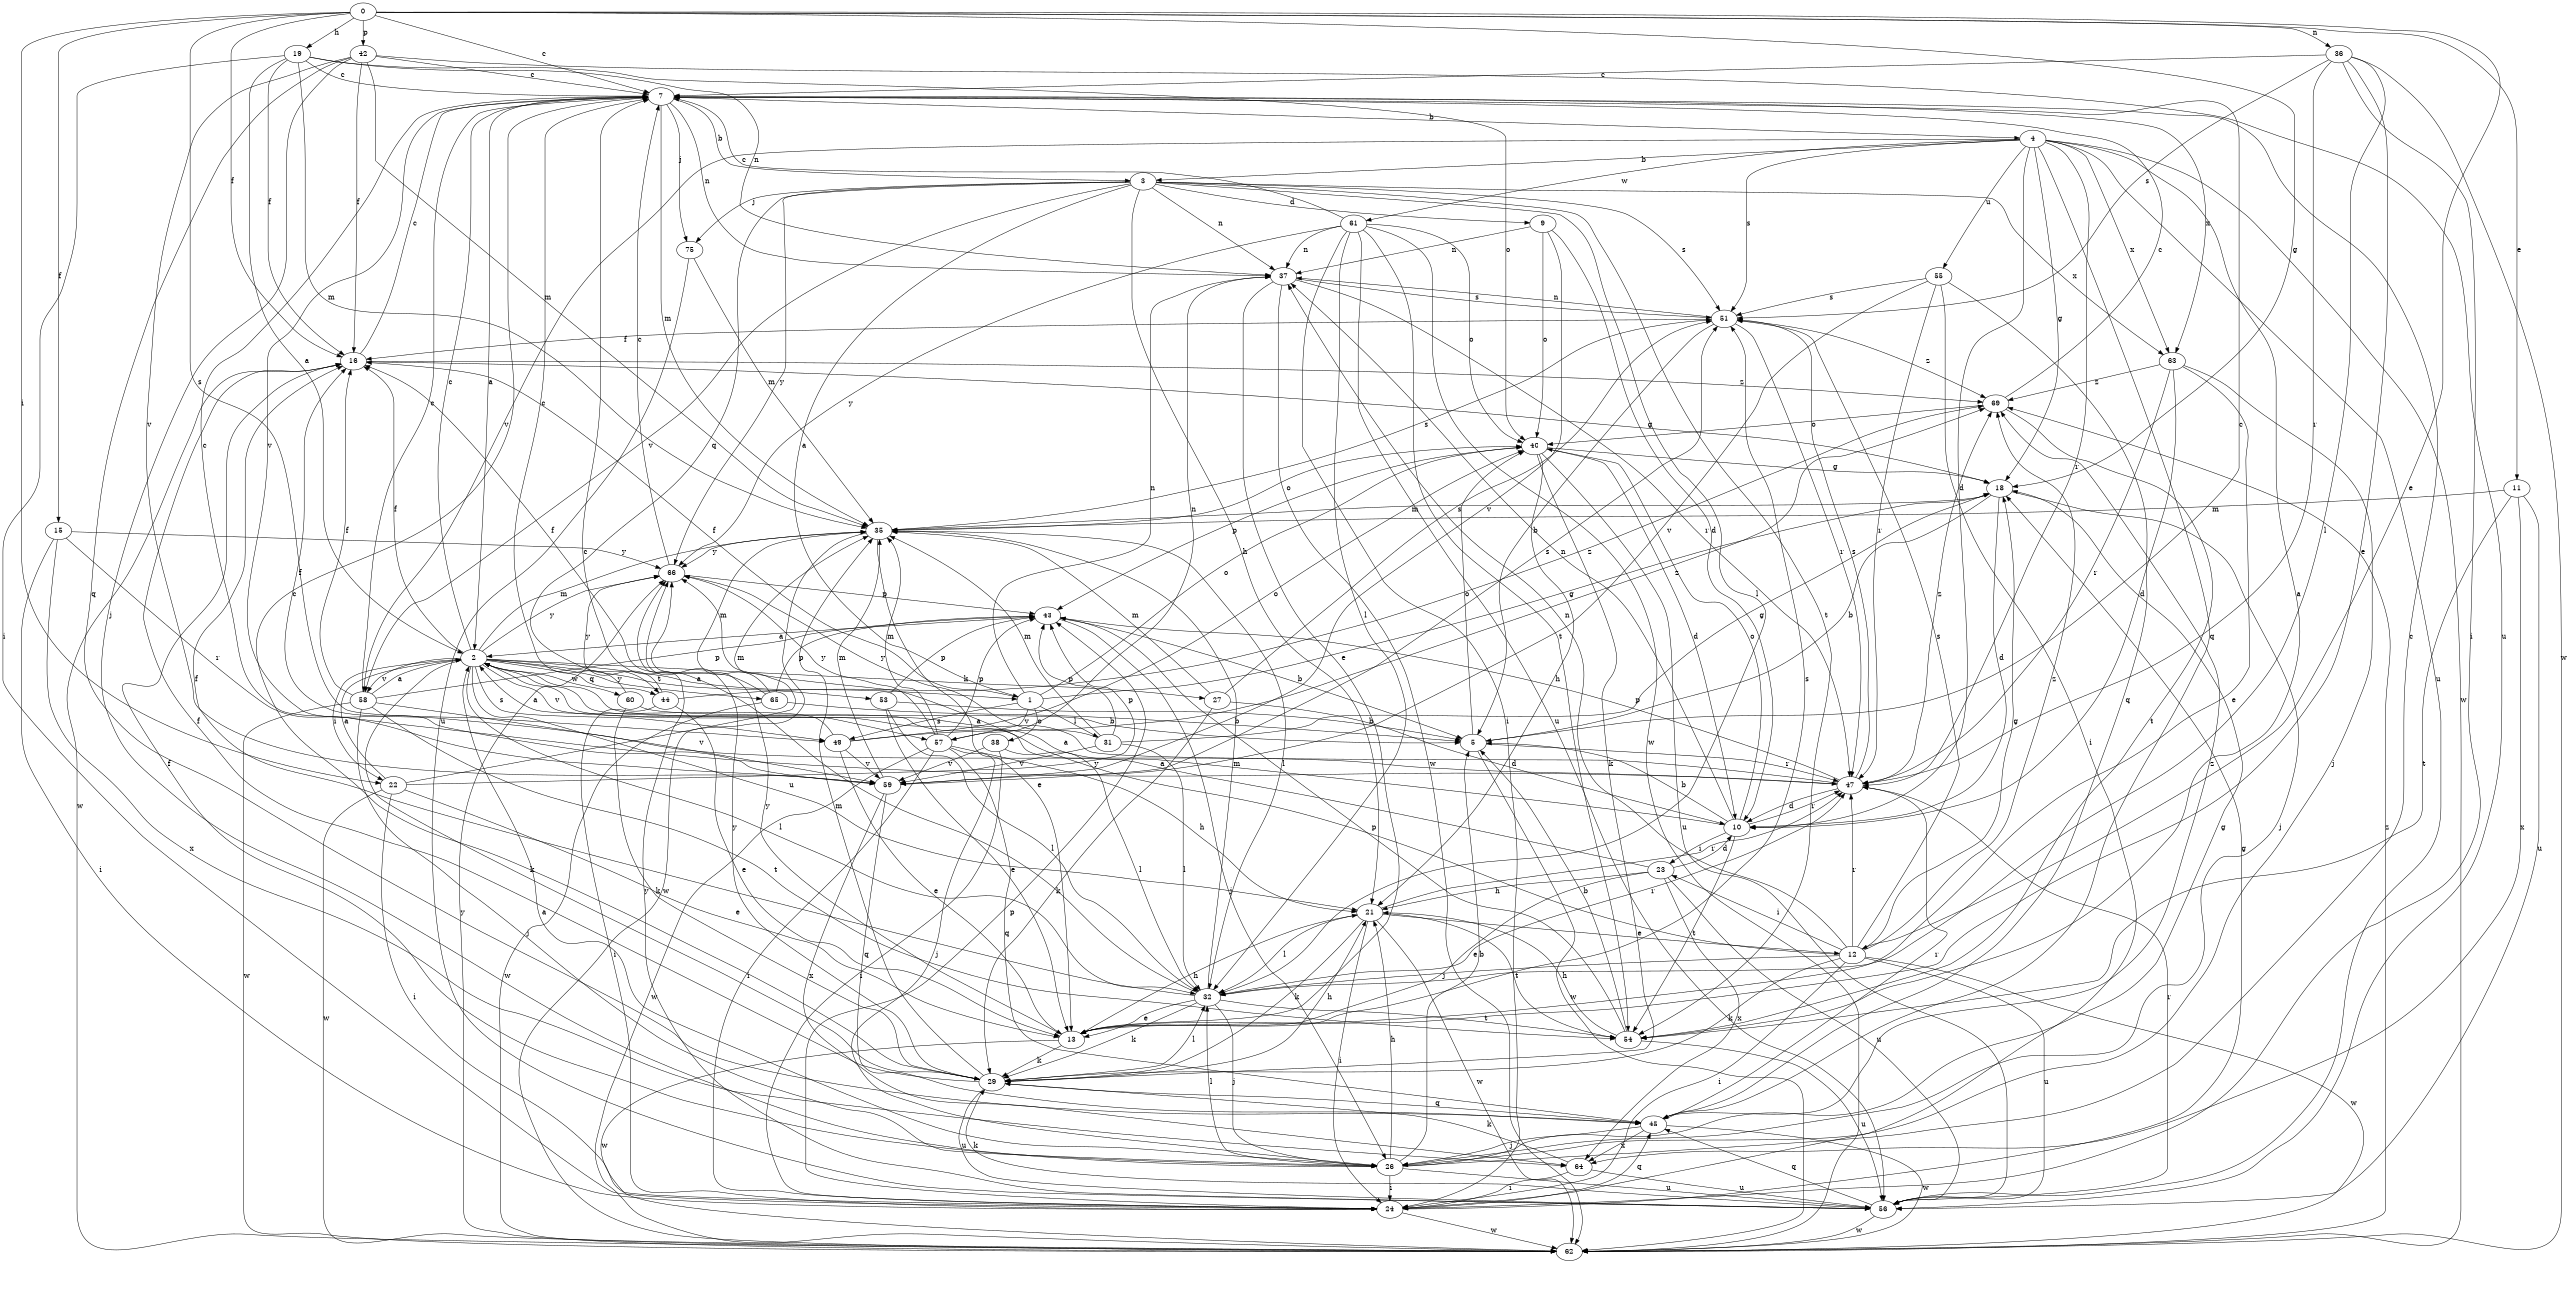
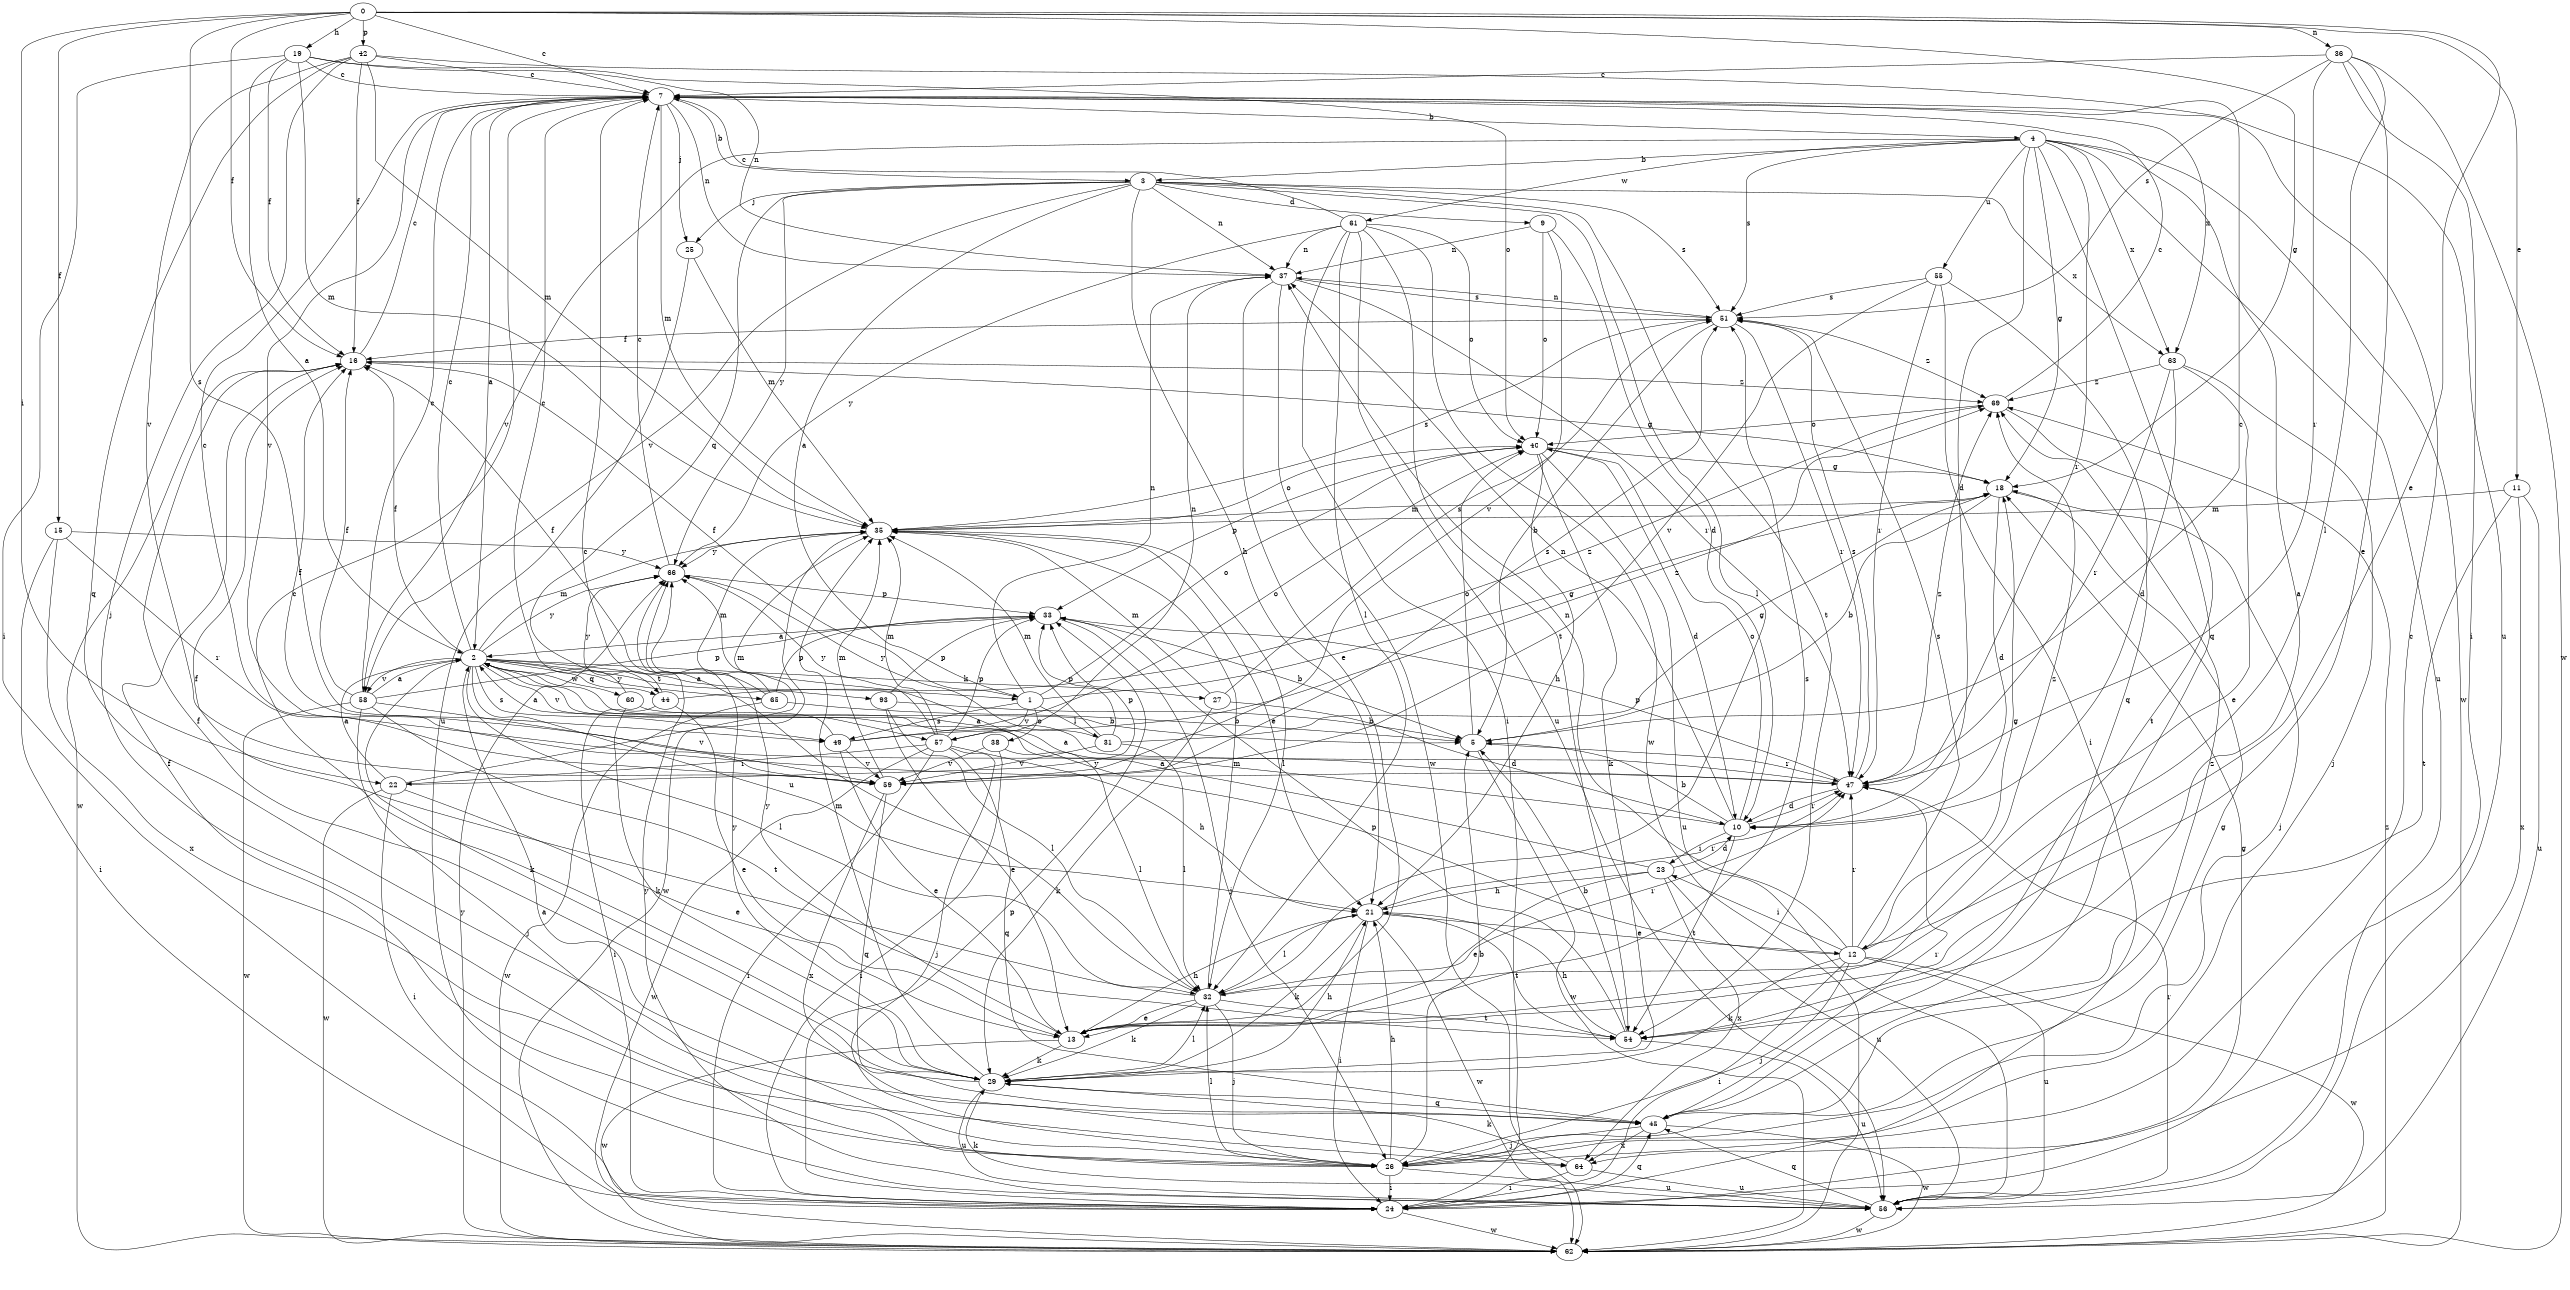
(690, 250) -> (690, 250)
(1048, 616) -> (1048, 616)
(346, 681) -> (682, 765)
(884, 701) -> (884, 701)
(1028, 784) -> (1206, 607)
(1562, 966) -> (1649, 1098)
